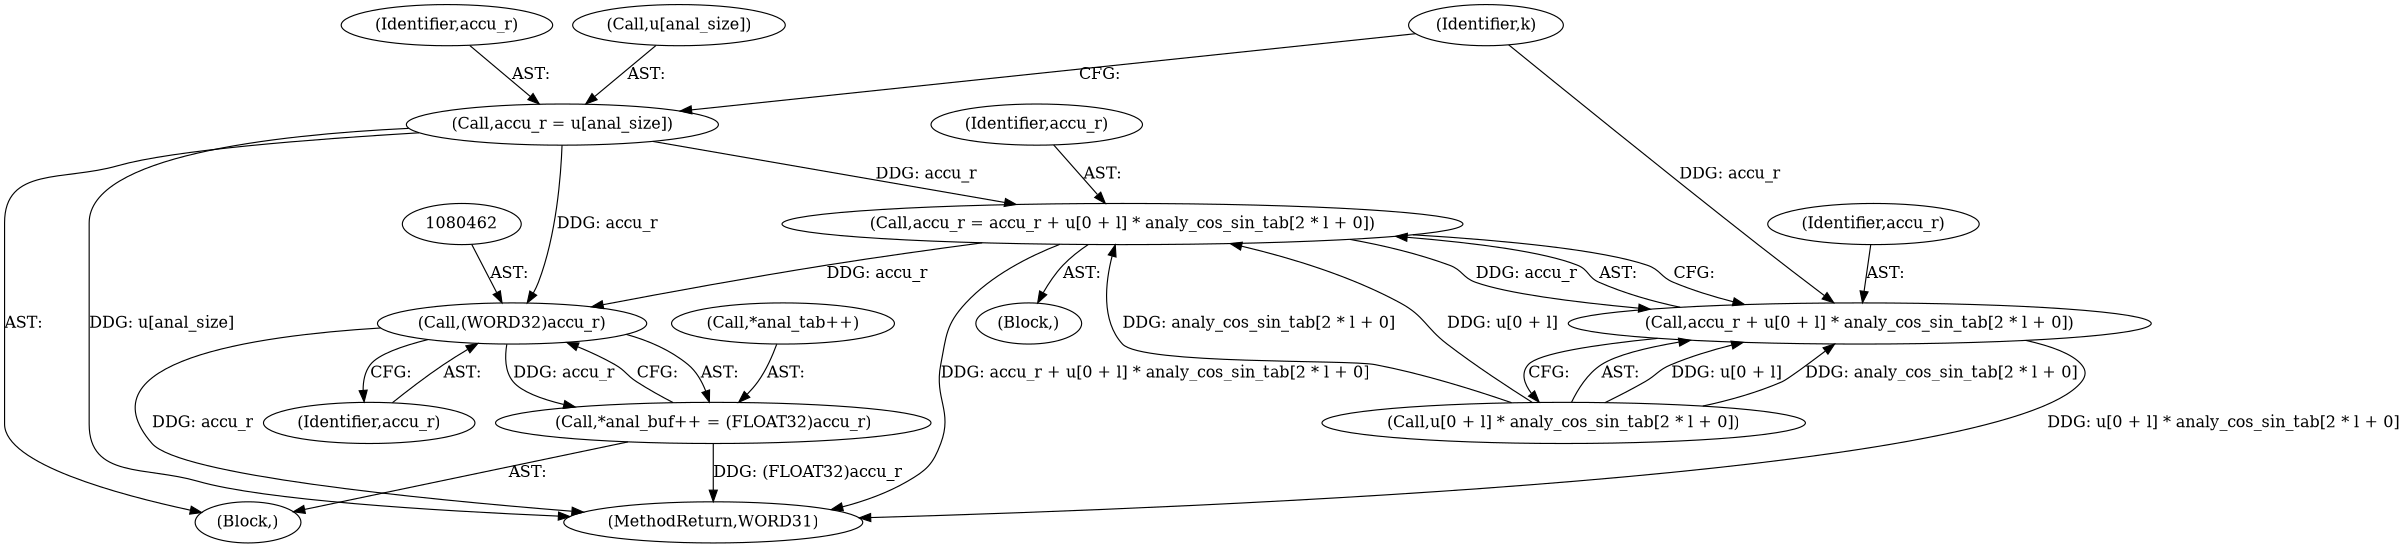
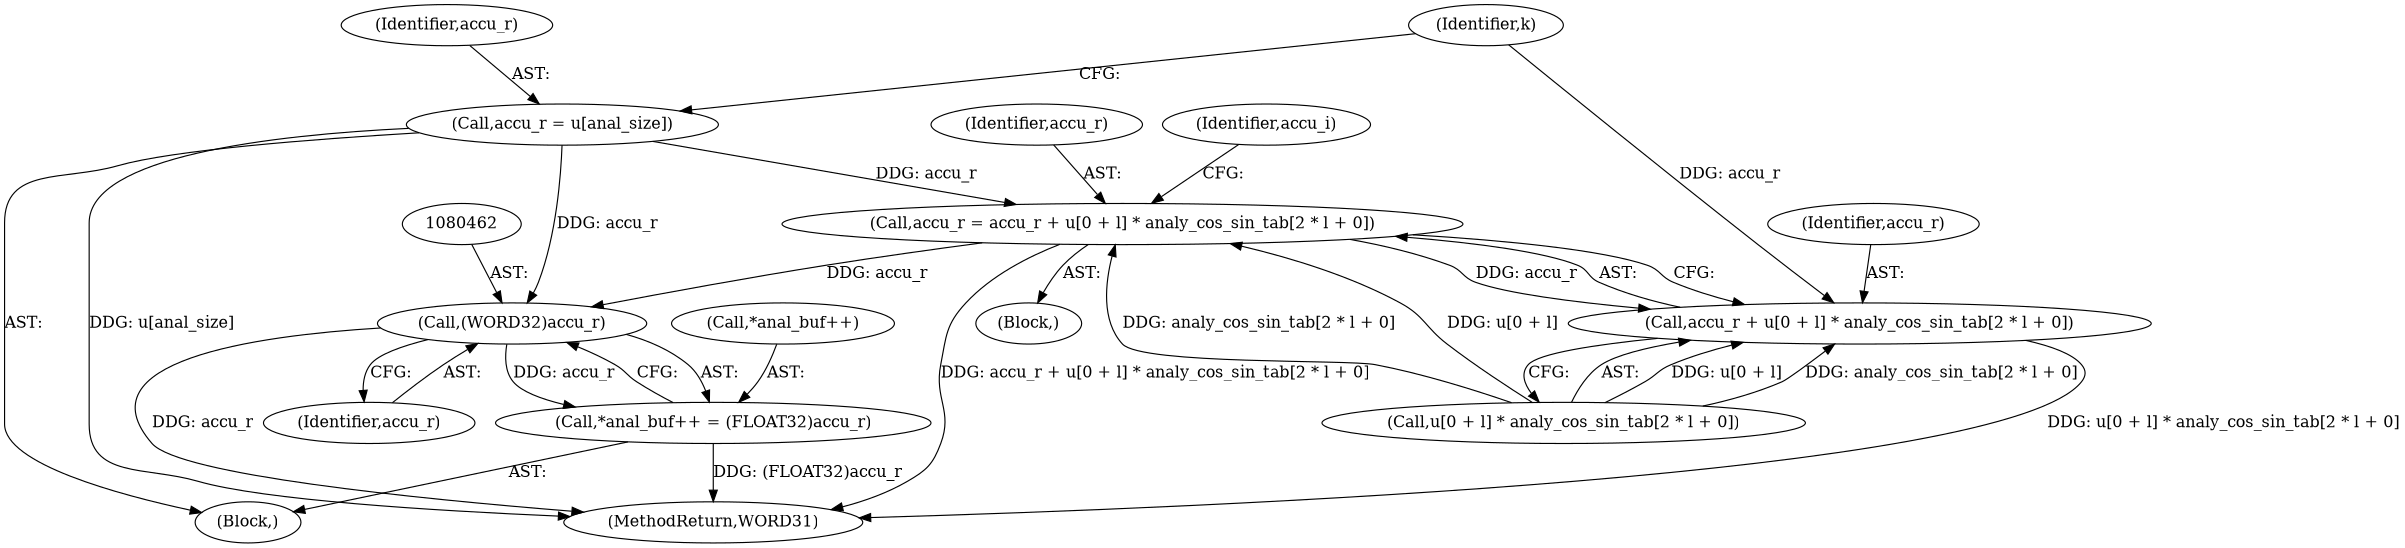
(679, 25) -> none
none -> (1267, 125)
(783, 323) -> (783, 323)
